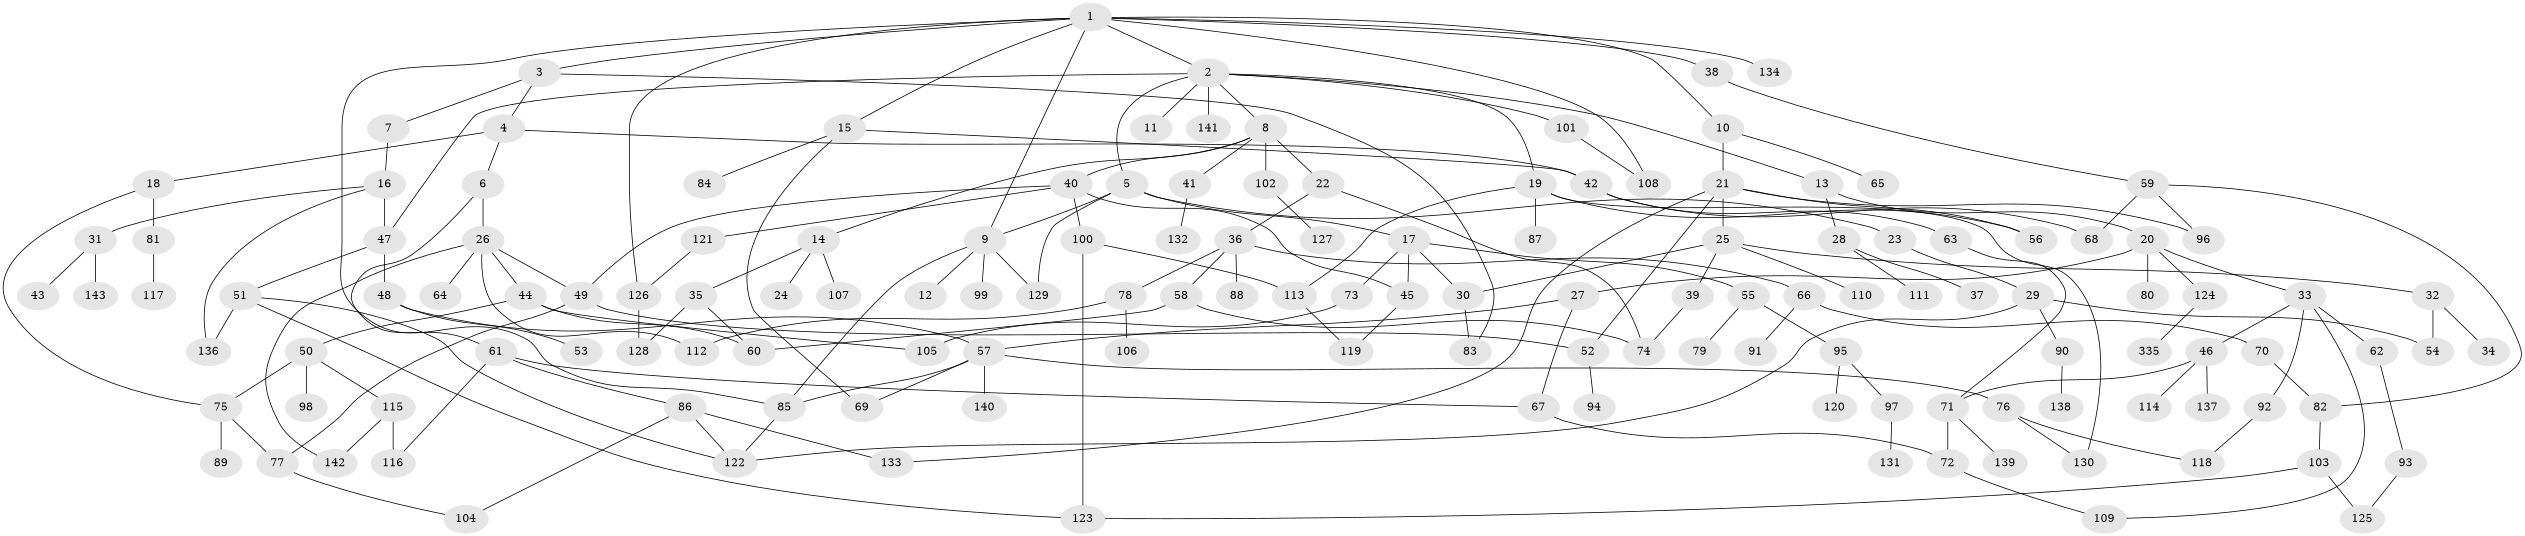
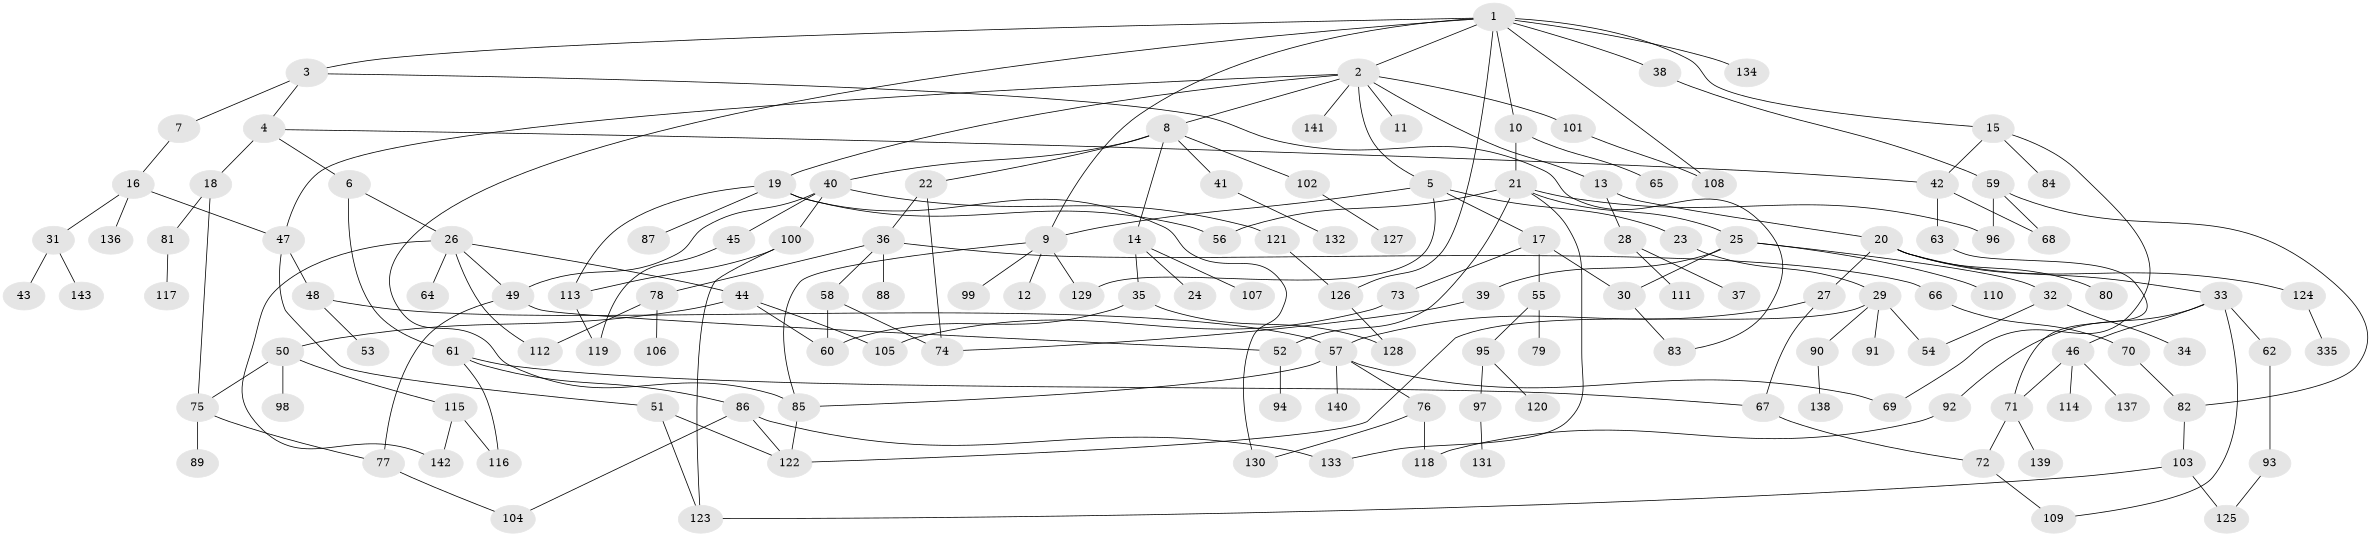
(1408, 268) -> none
(225, 324) -> none
(1780, 324) -> (1877, 324)
